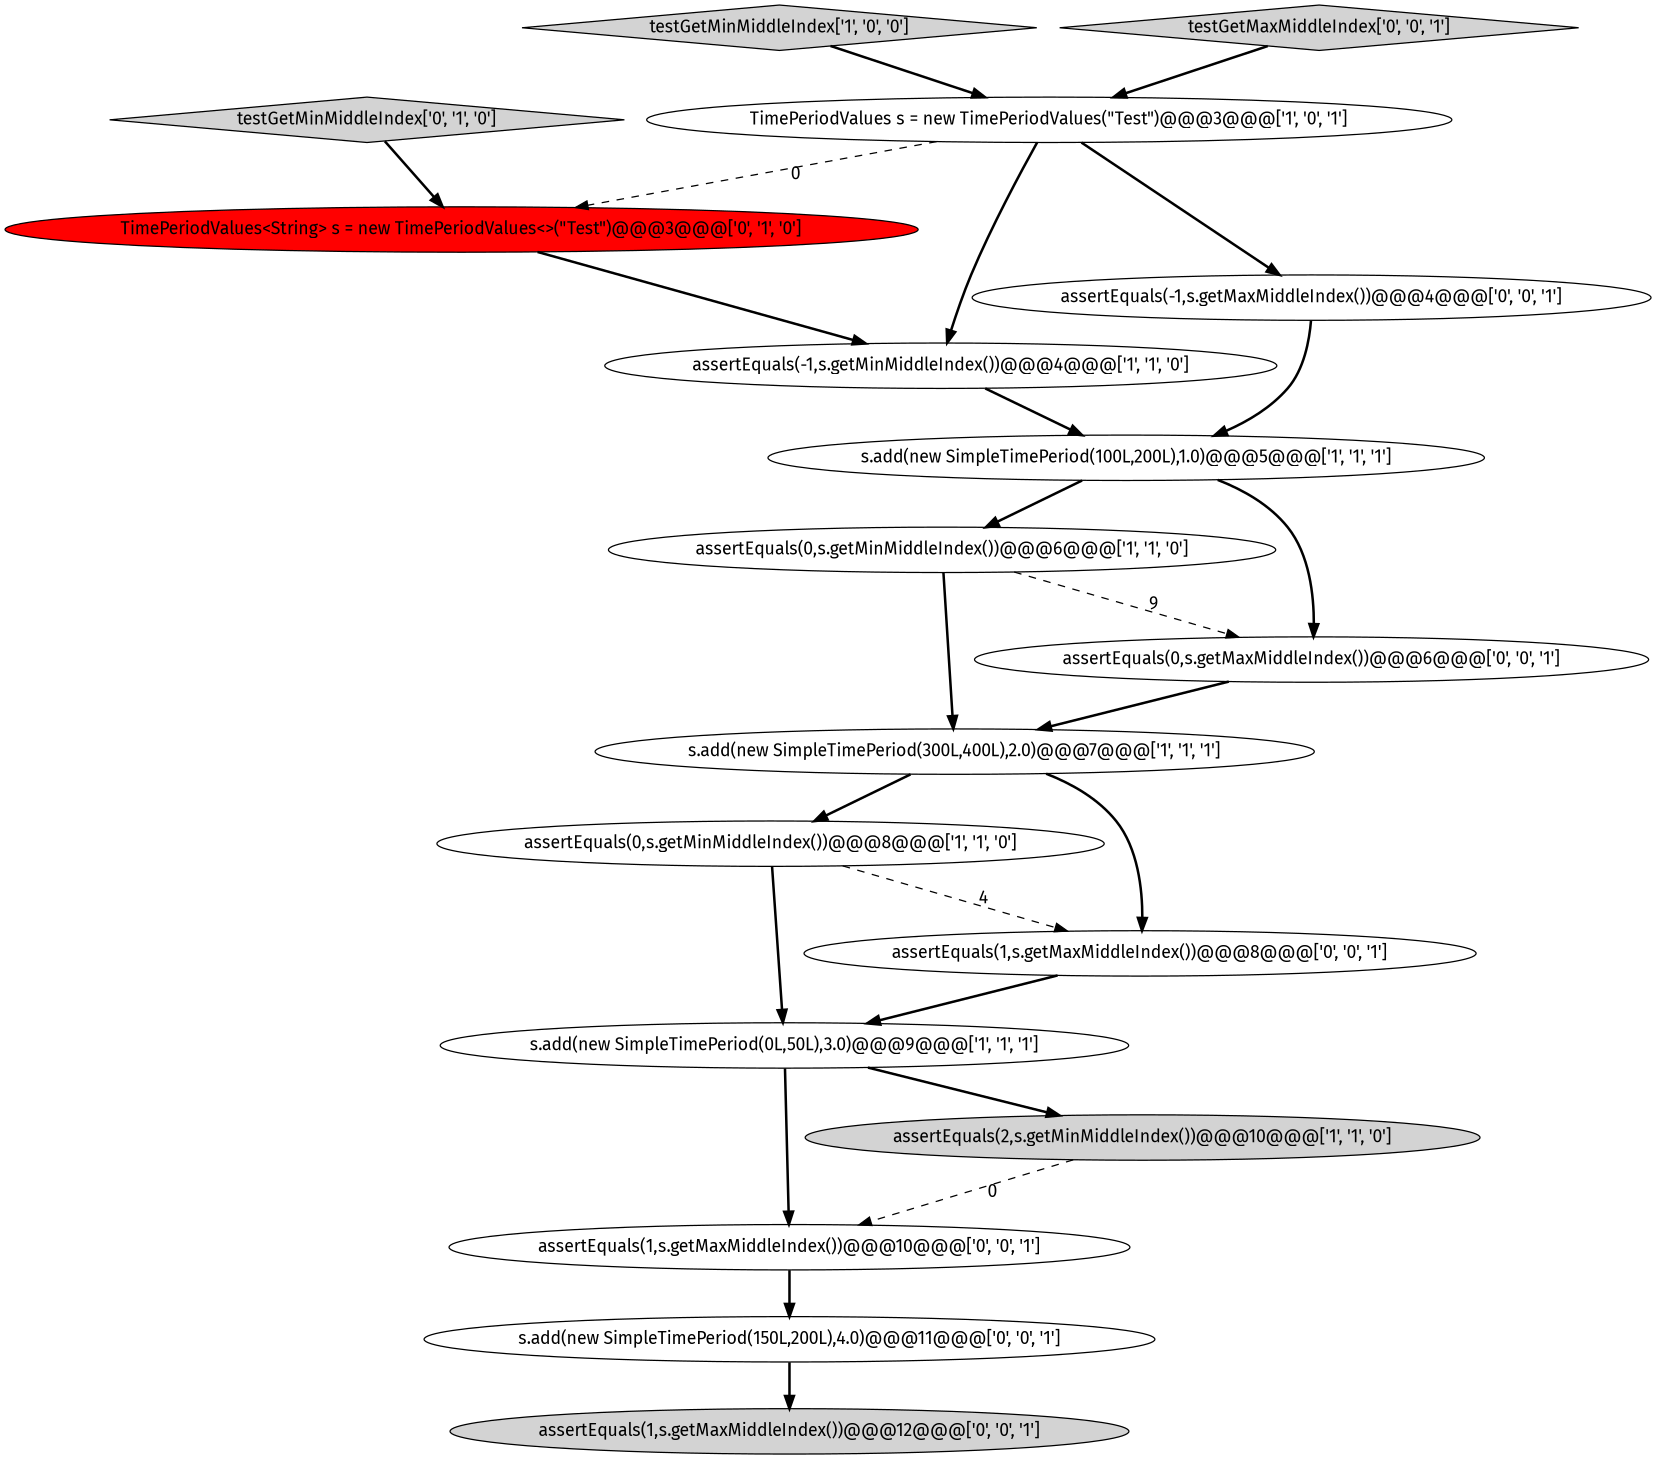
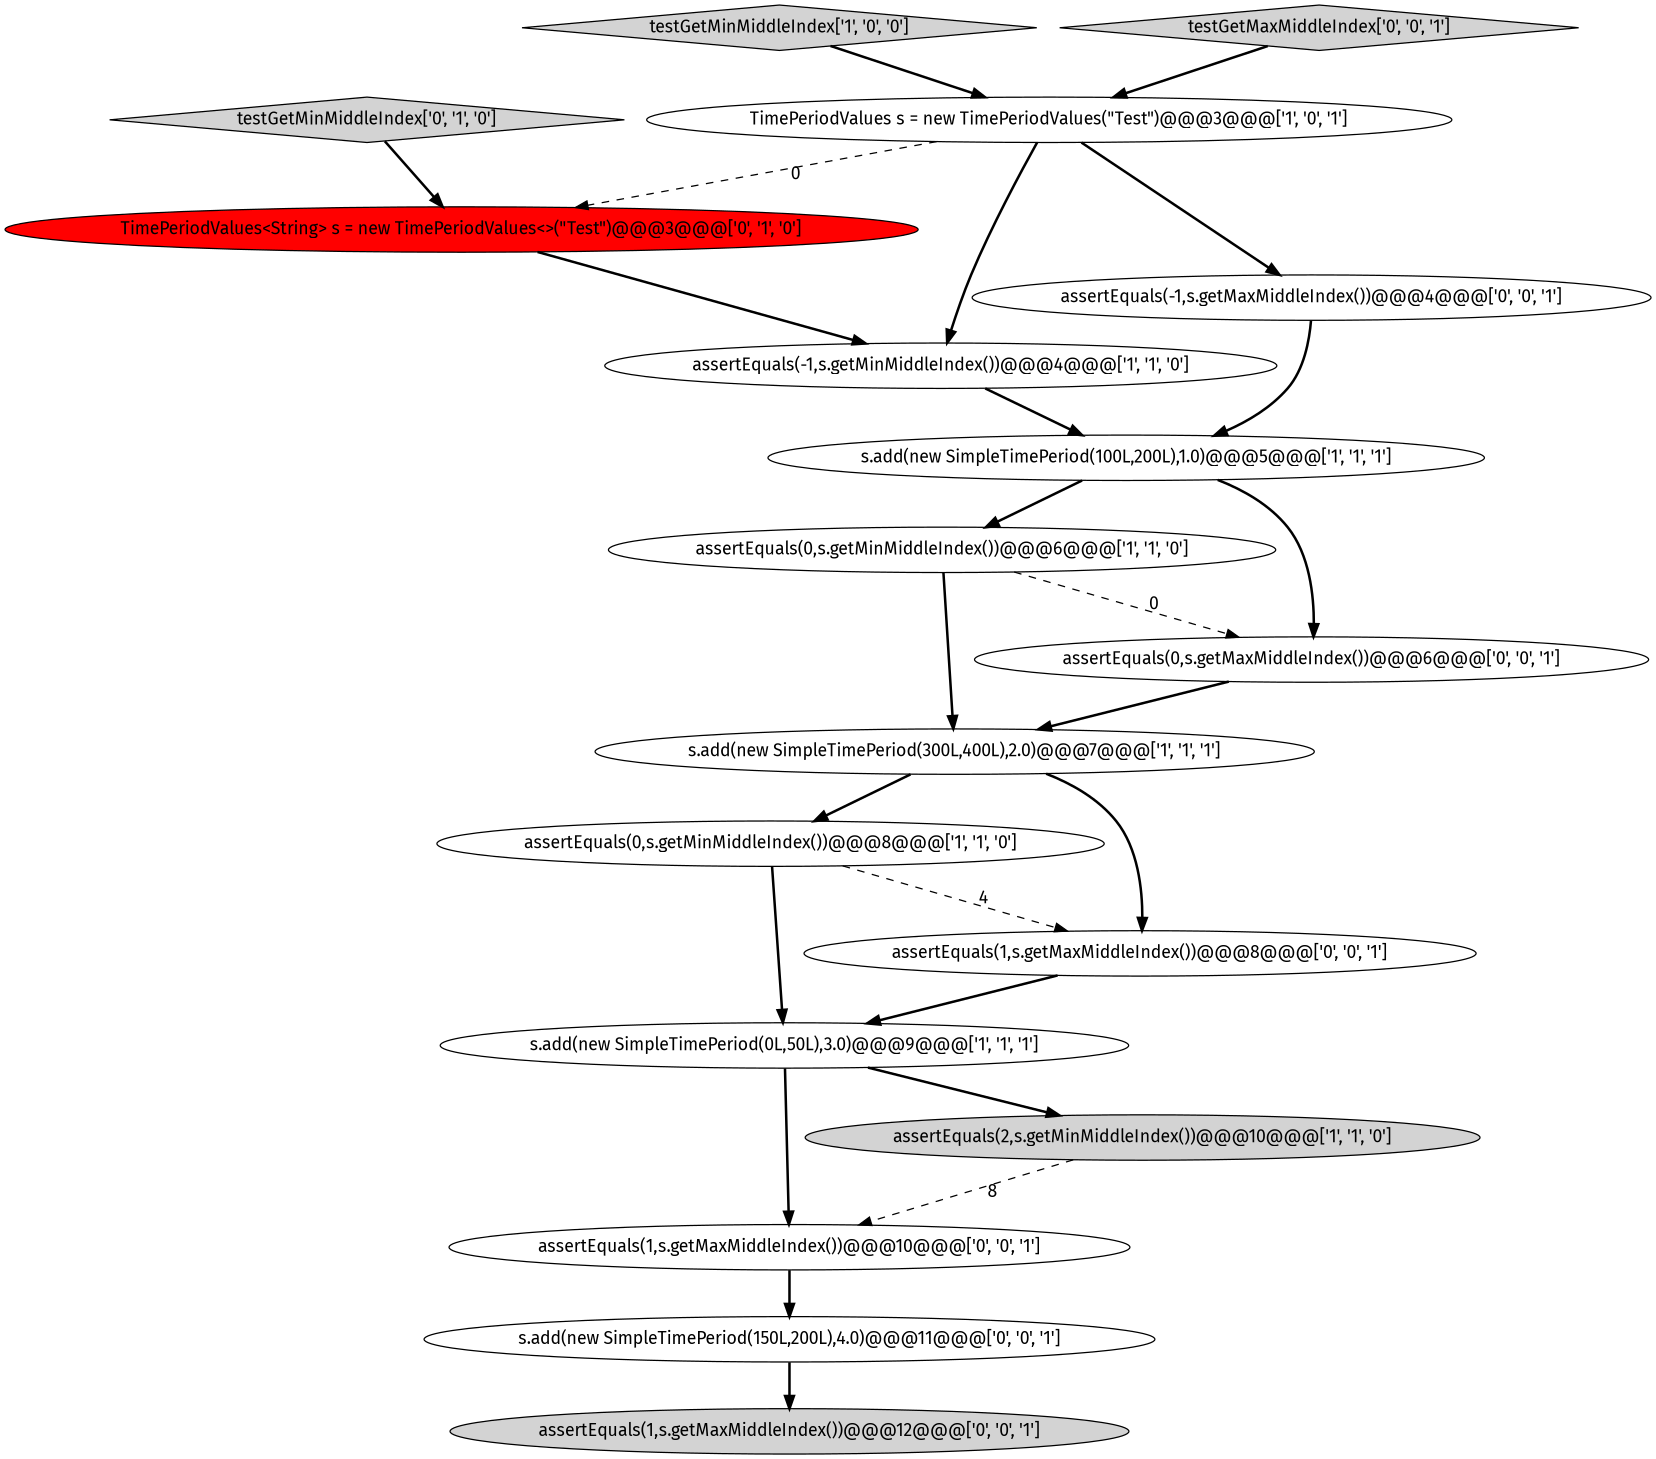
(1154, 605) -> (1154, 605)
(993, 1192) -> (993, 1192)
